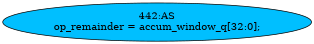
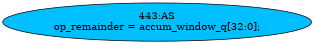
(157, 22) -> (157, 22)
